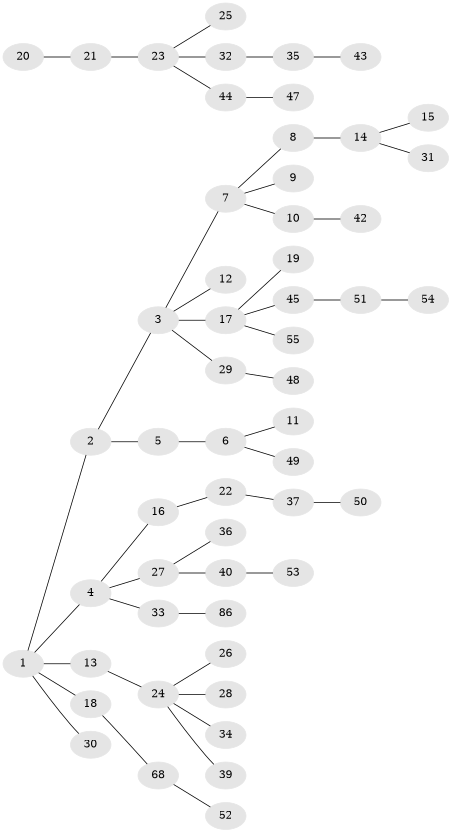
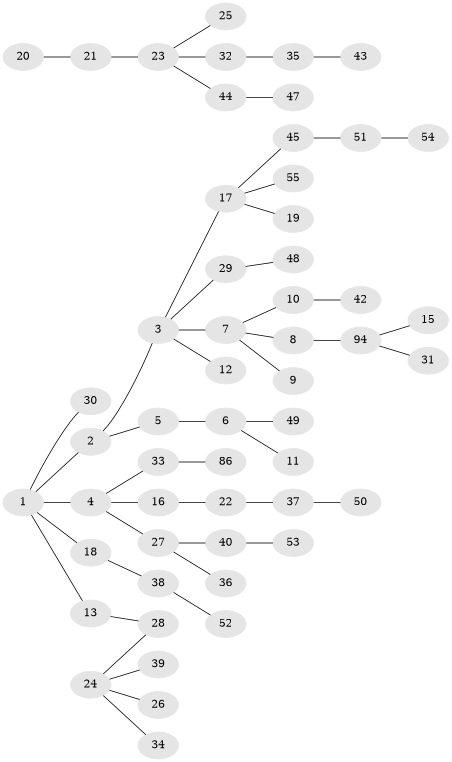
(361, 138) -> (361, 340)
(125, 679) -> (125, 619)
(158, 776) -> (158, 584)
